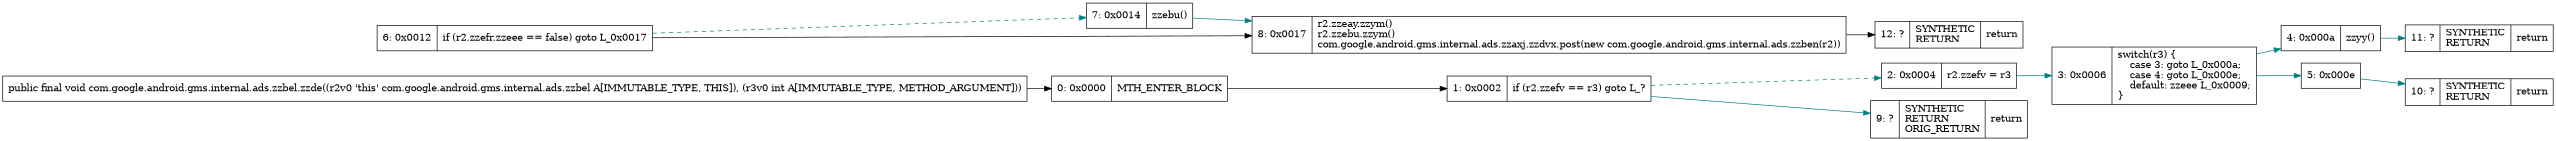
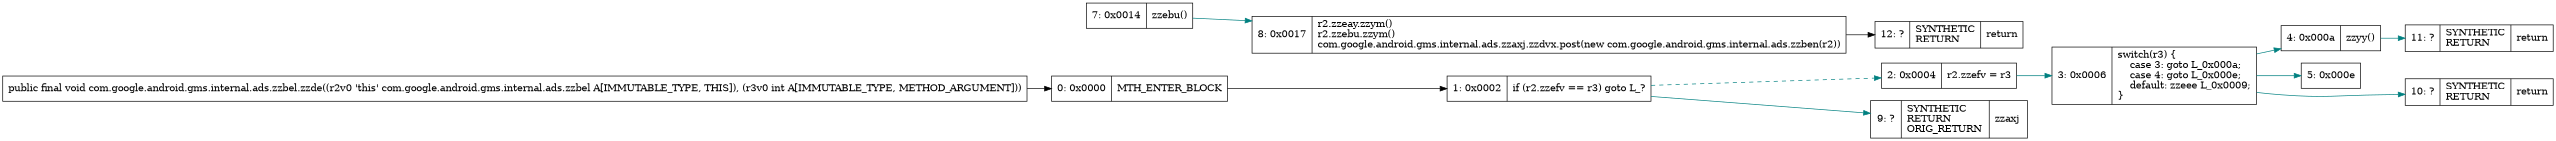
(515, 38) -> none
(2379, 81) -> (2327, 96)
(2006, 119) -> (2007, 119)
